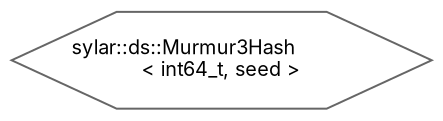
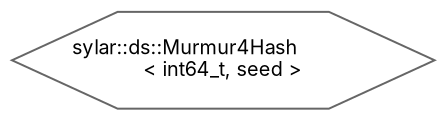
(222, 60) -> (223, 60)
